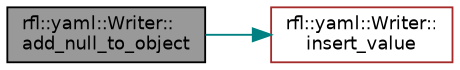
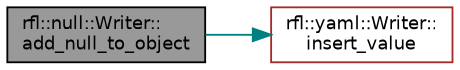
(106, 35) -> (106, 35)
